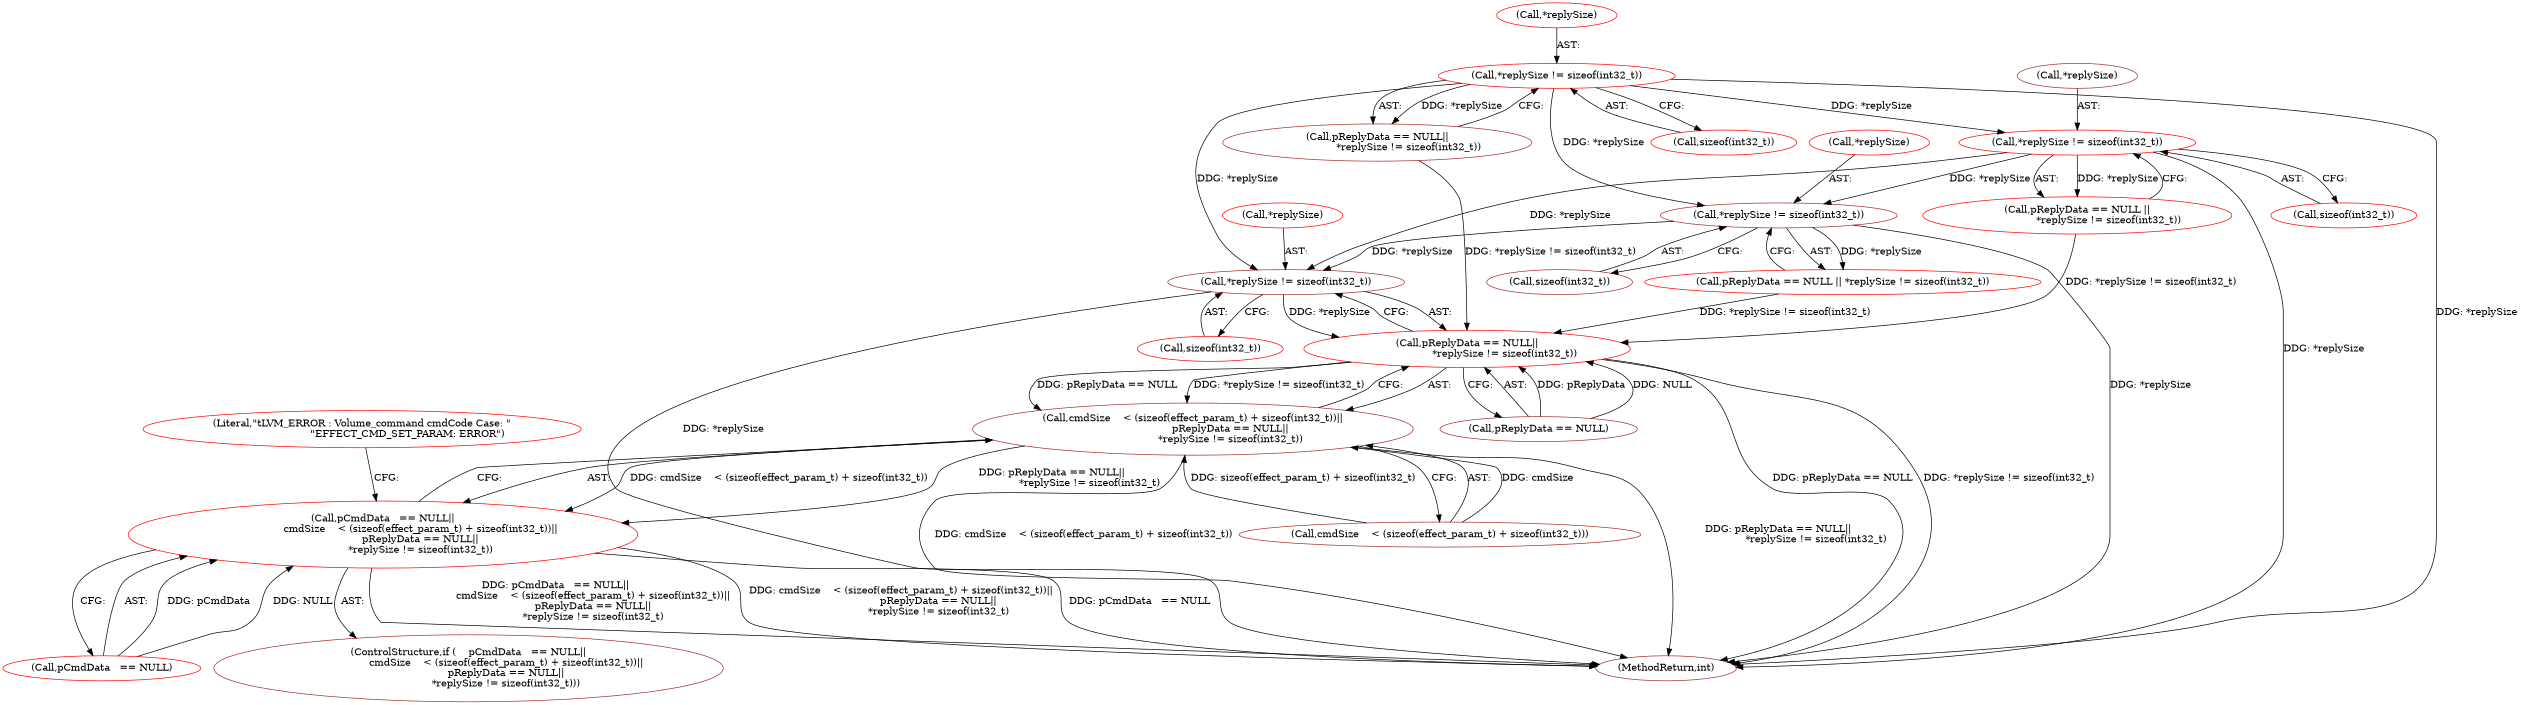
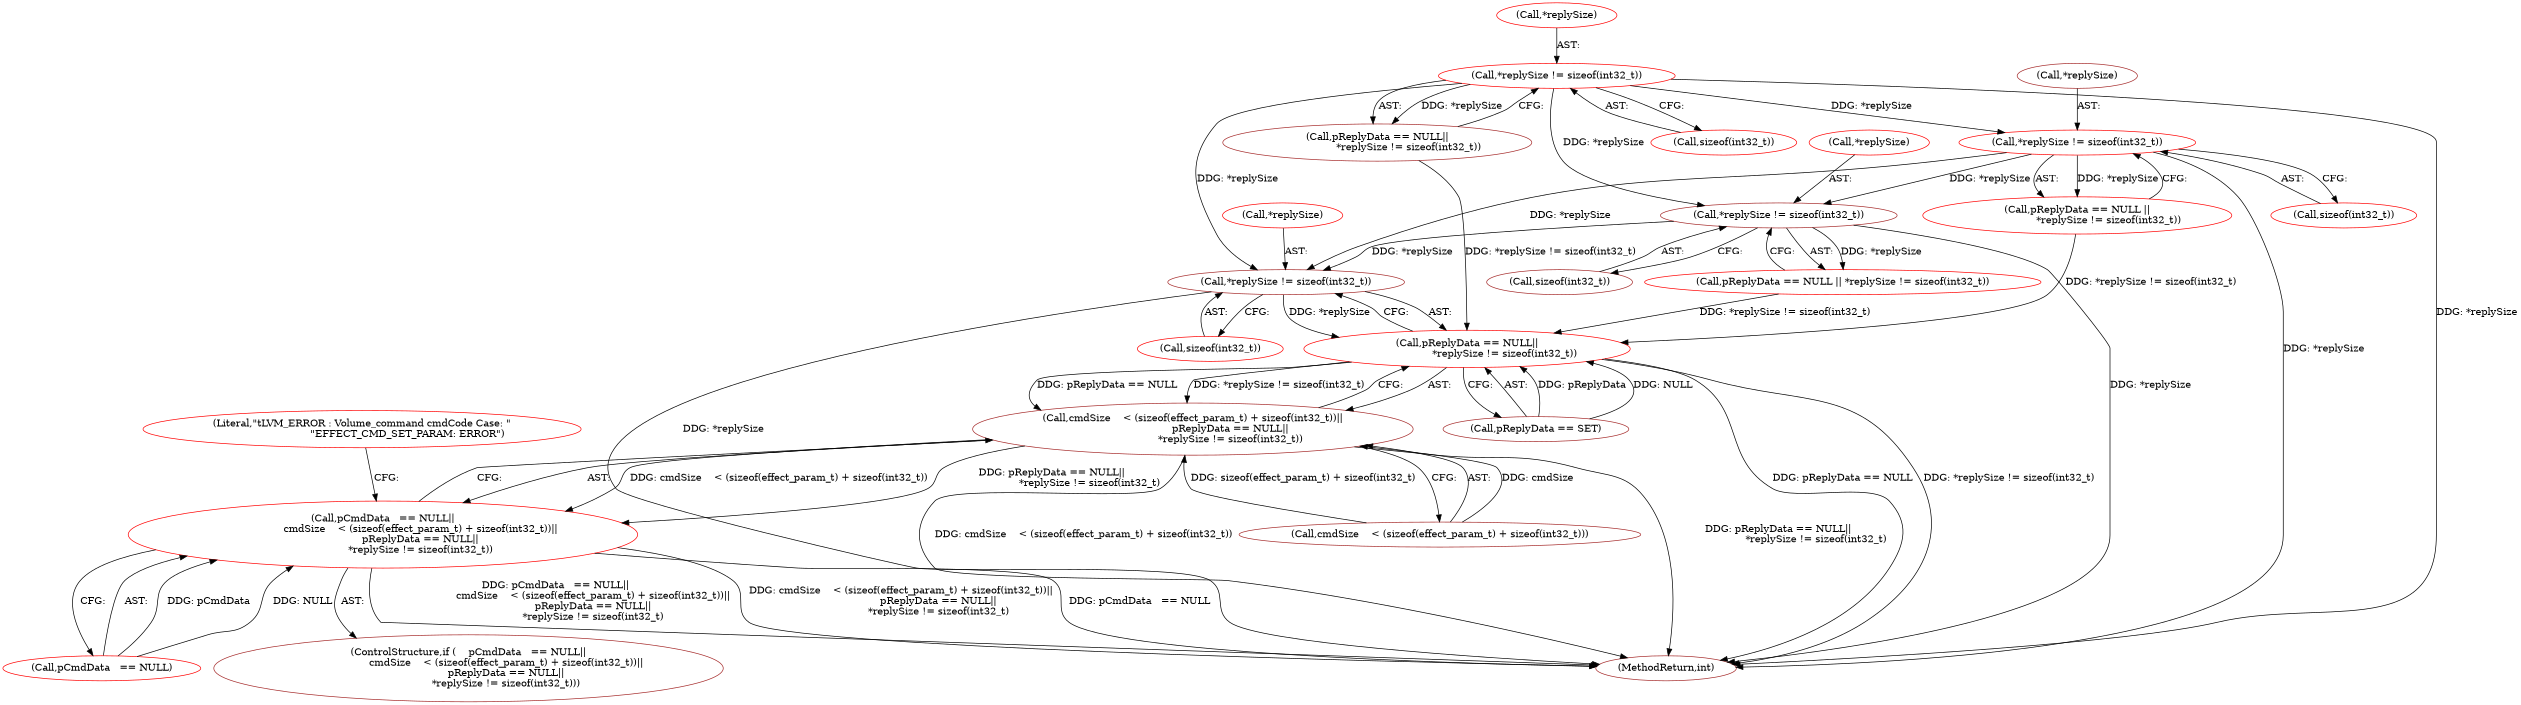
(1539, 429) -> (1536, 429)
